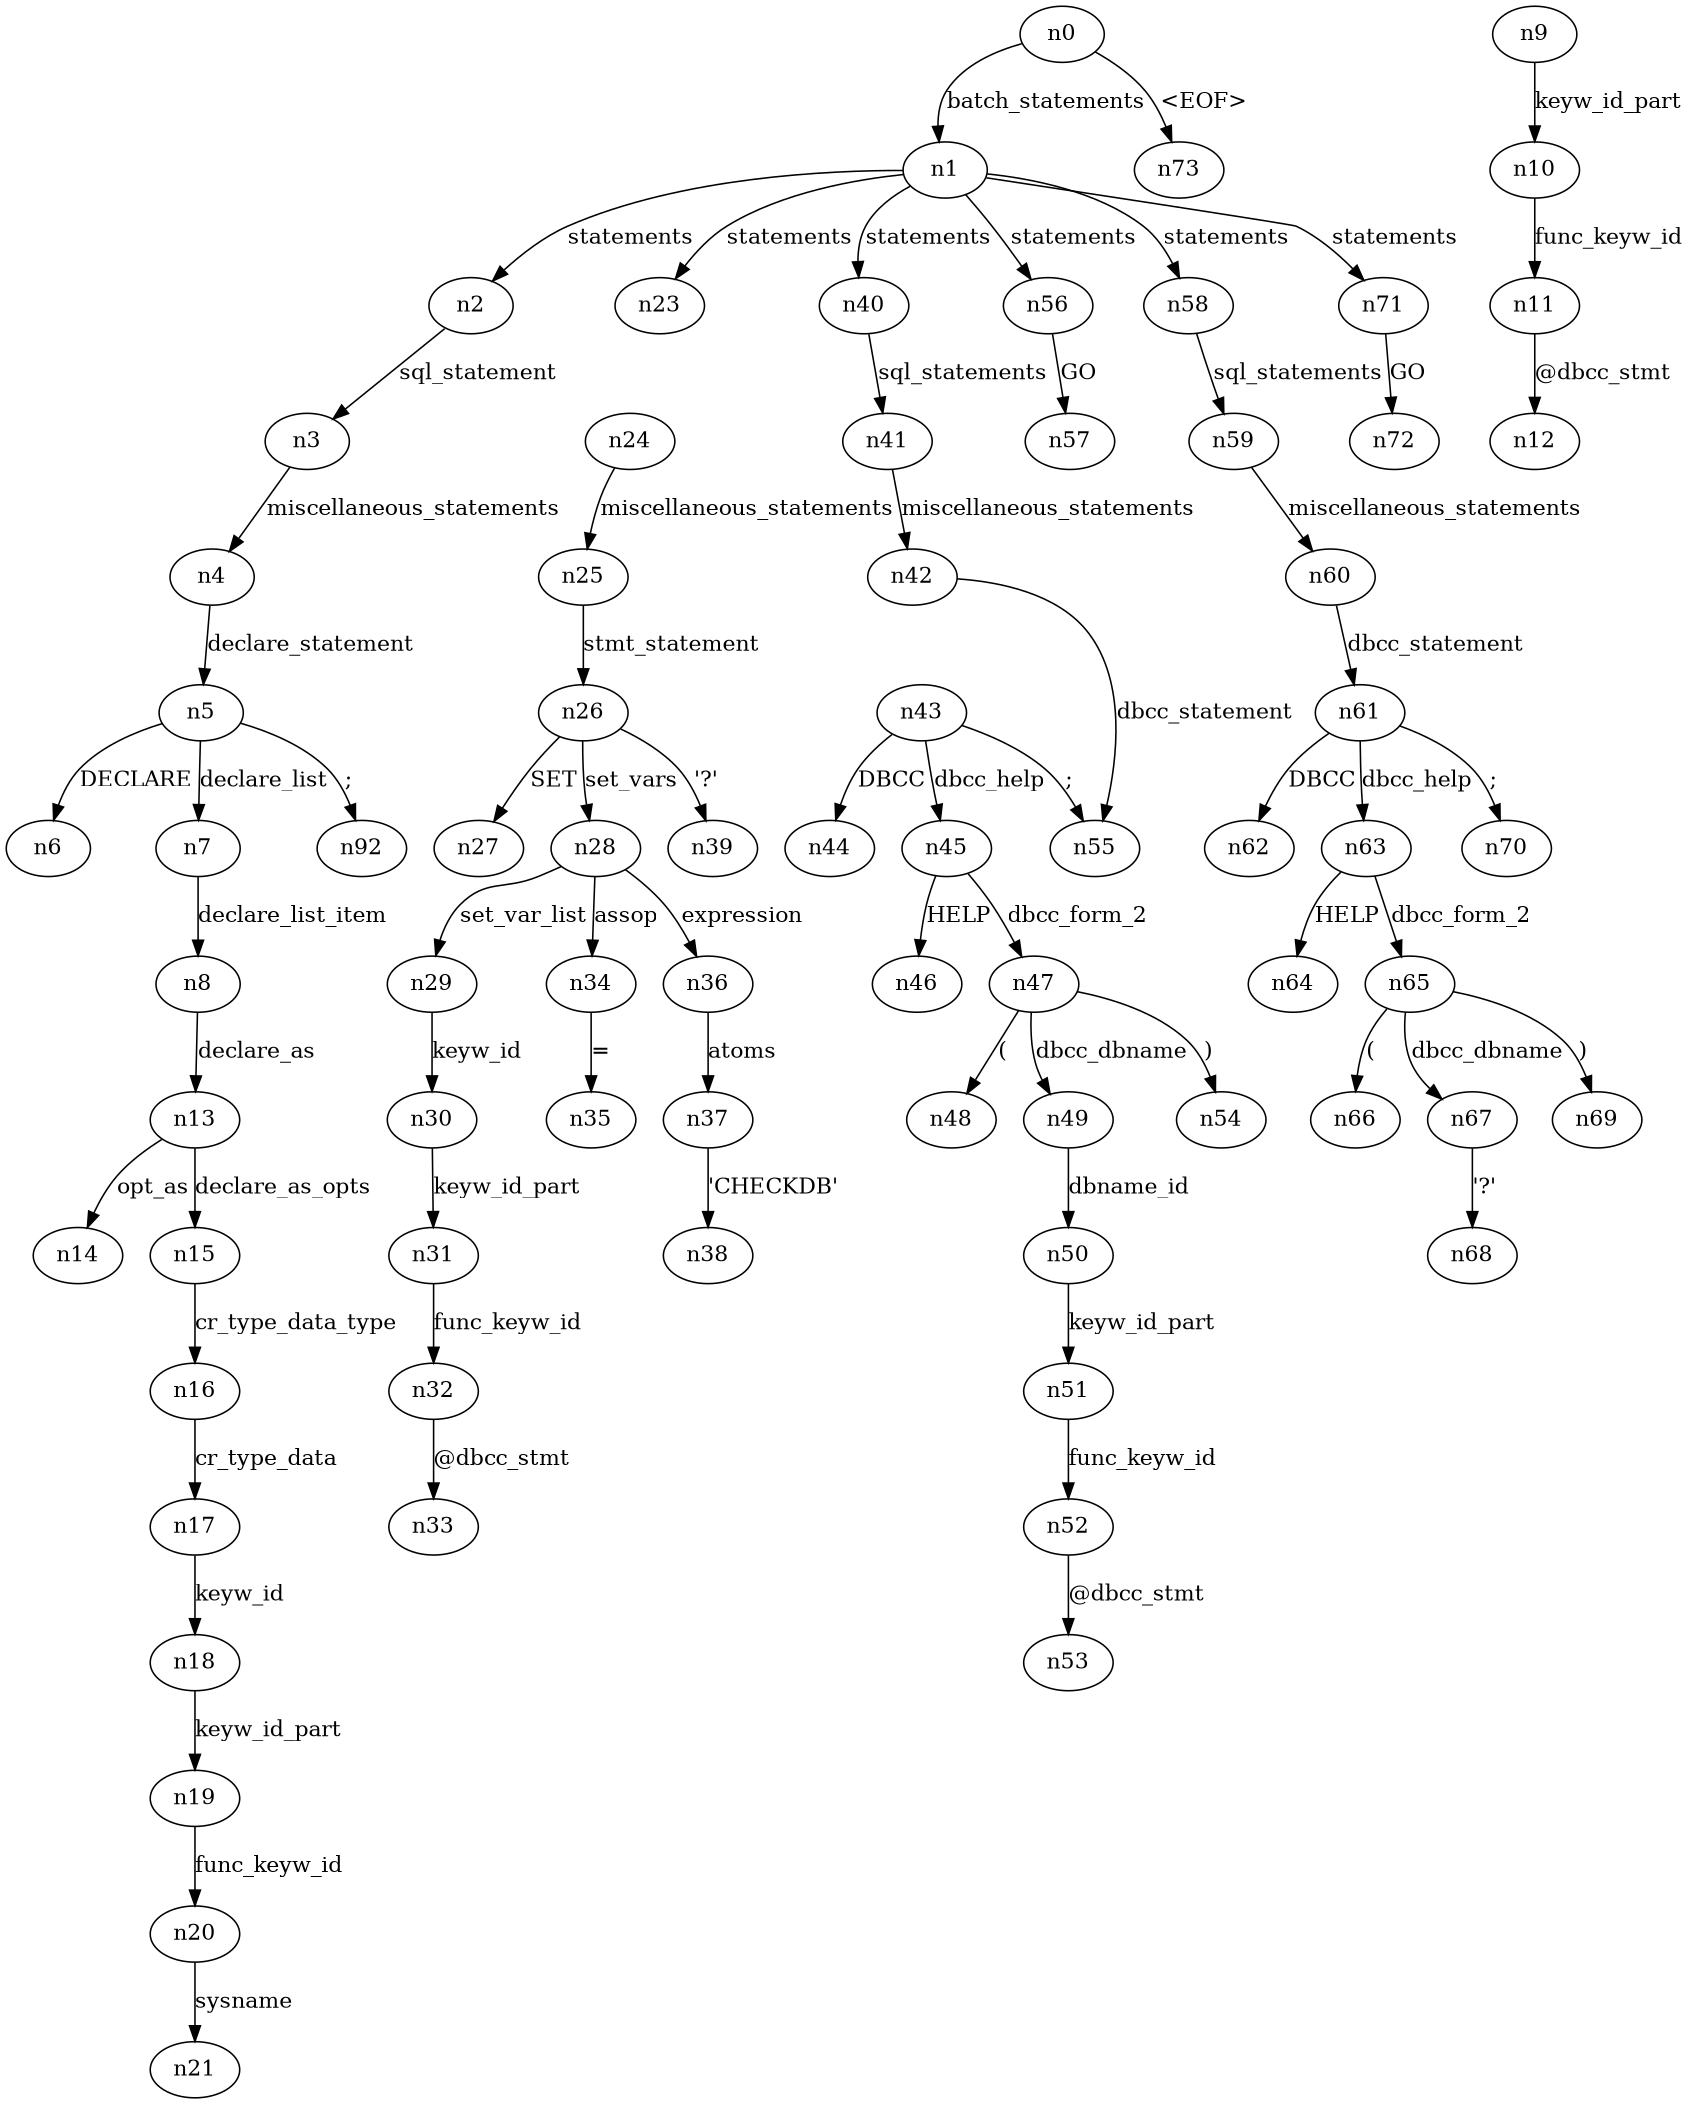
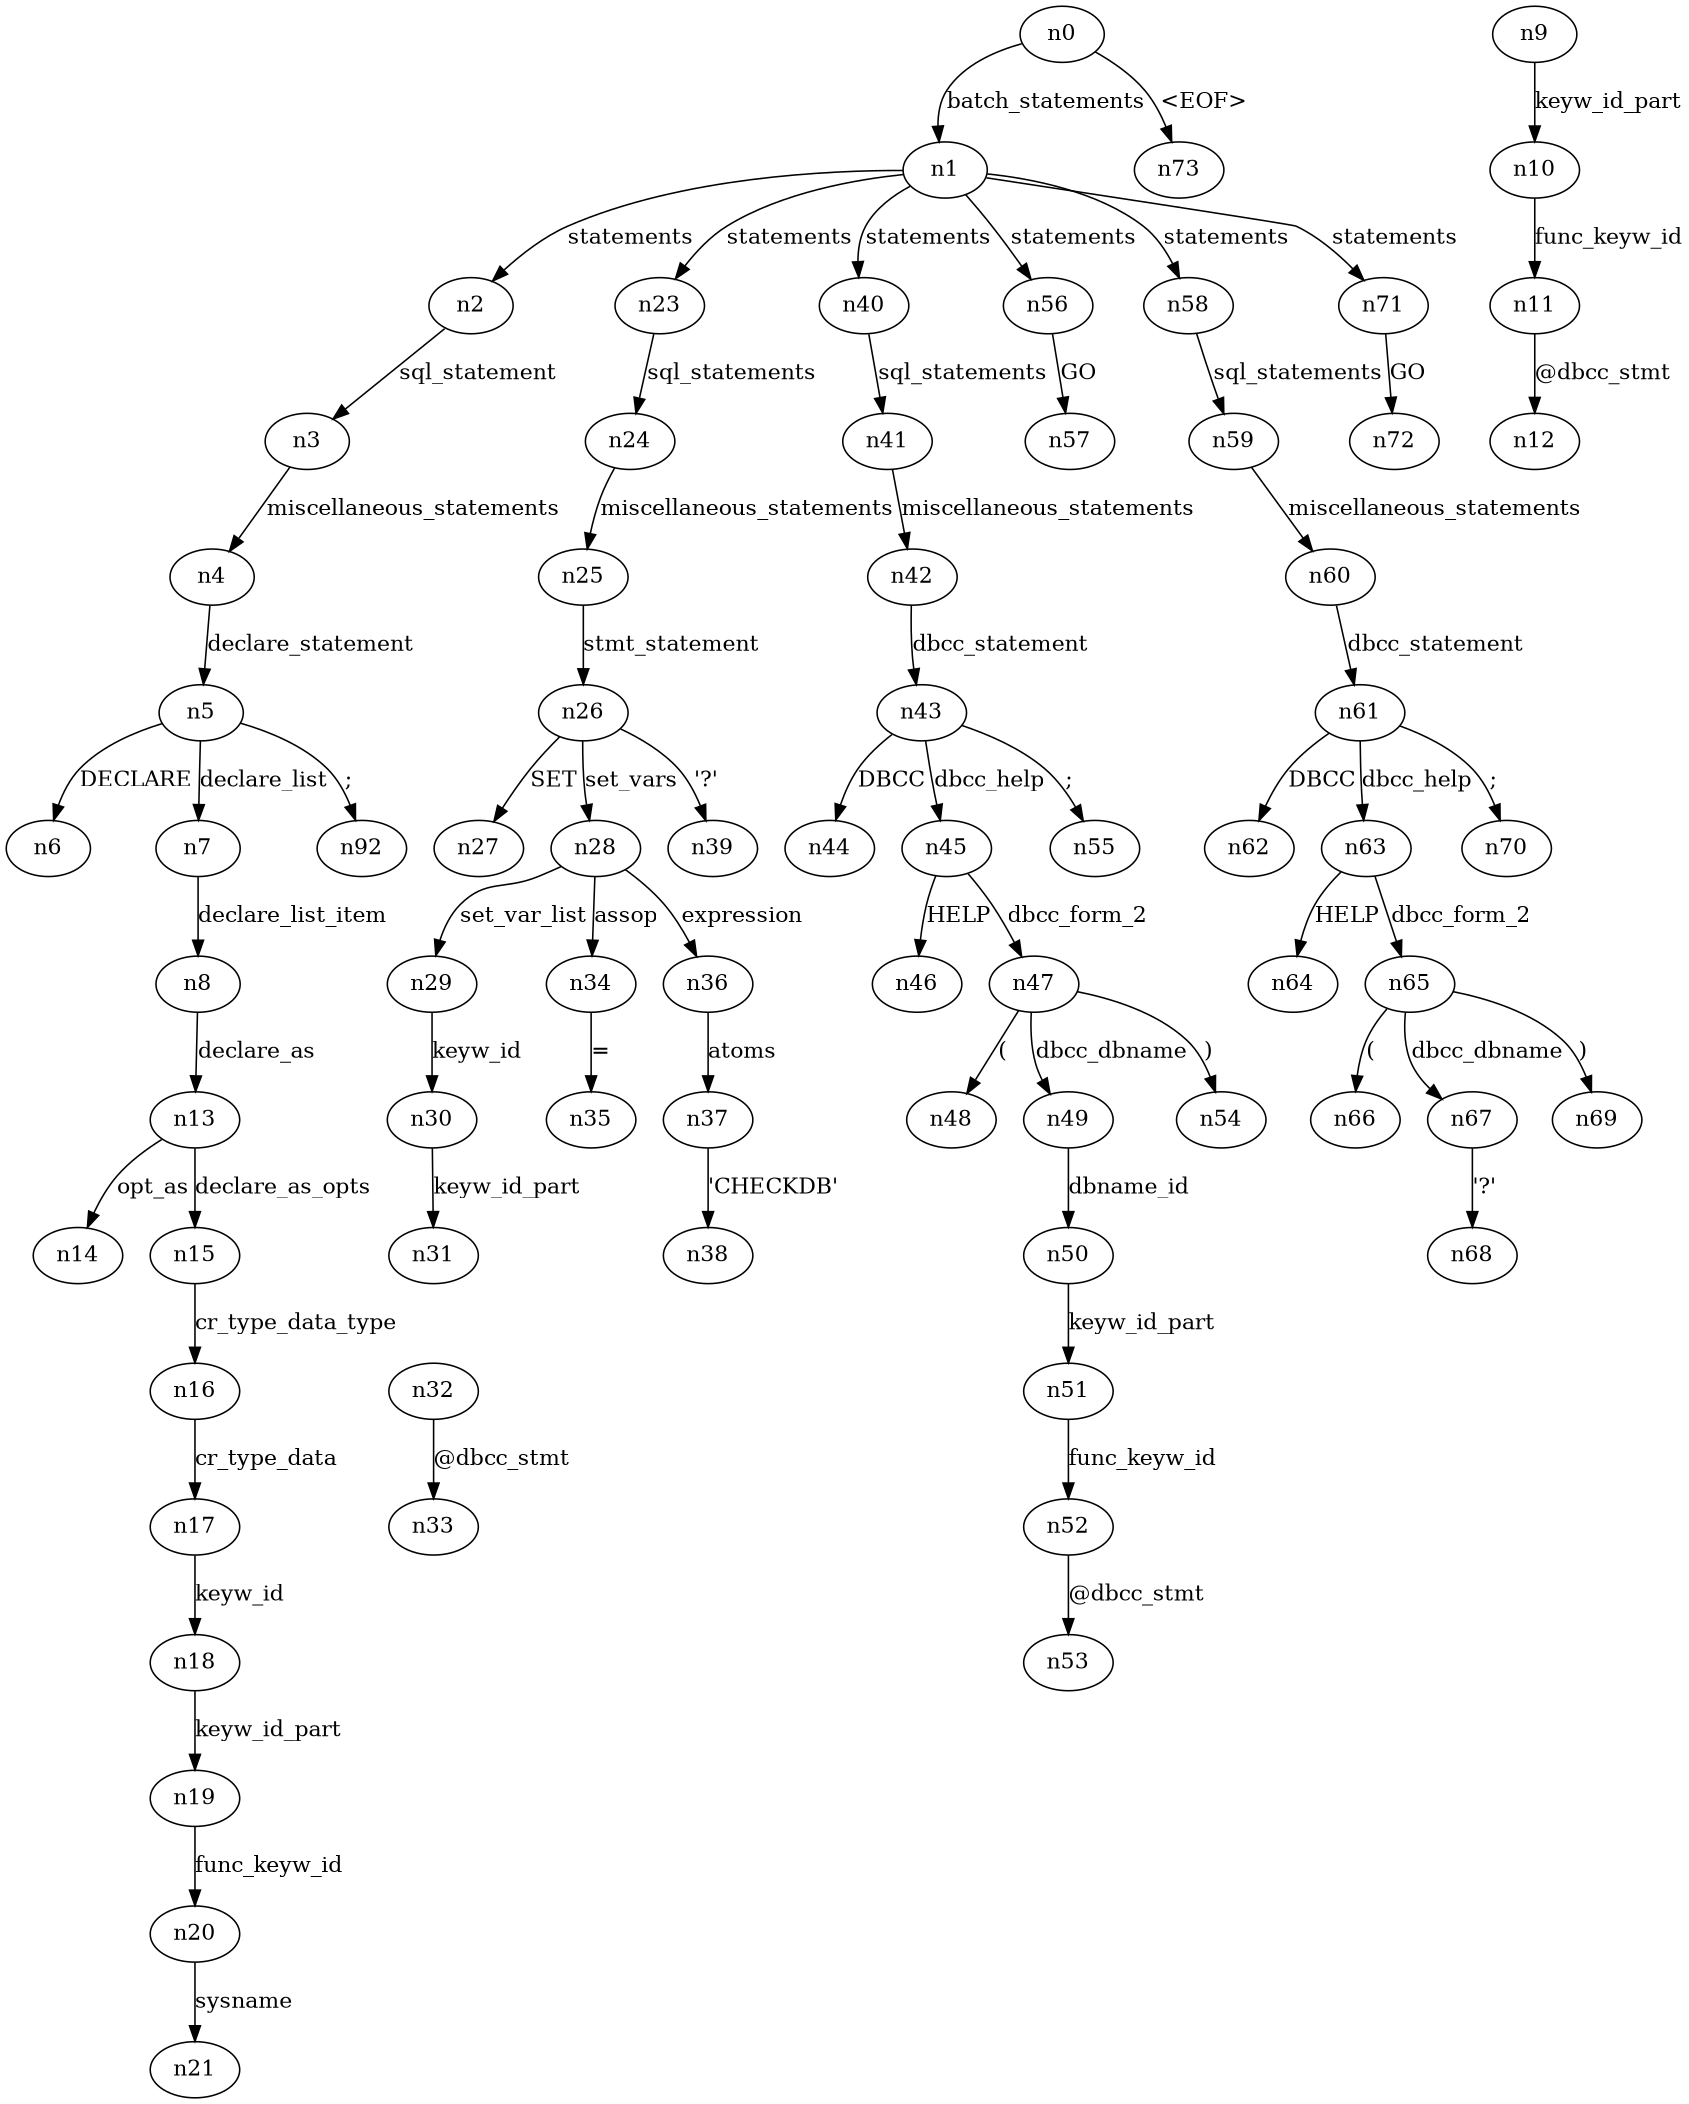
none -> (647, 366)
(1097, 647) -> (911, 637)
(434, 1316) -> none
